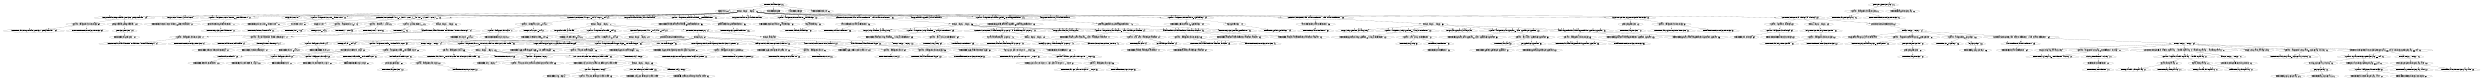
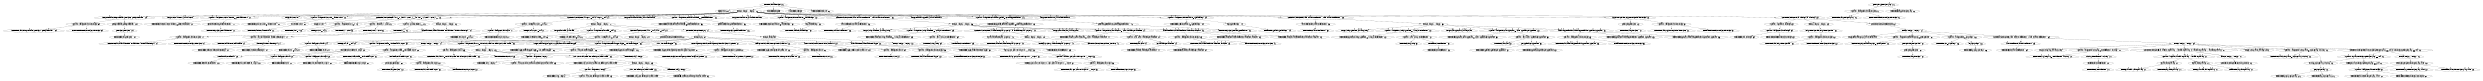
none -> (428, 70)
